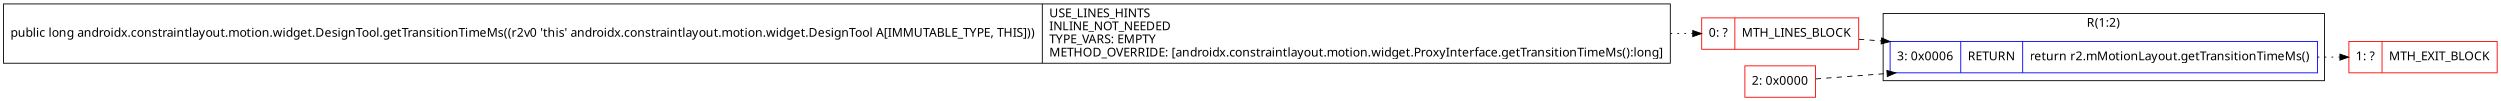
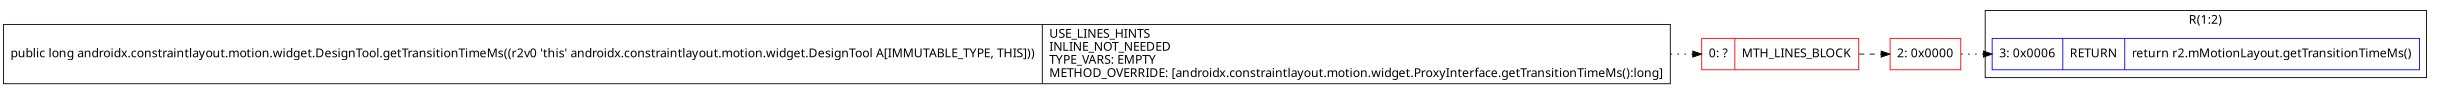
(1870, 40) -> (1870, 54)
(2423, 57) -> none
(1851, 76) -> (1972, 54)
